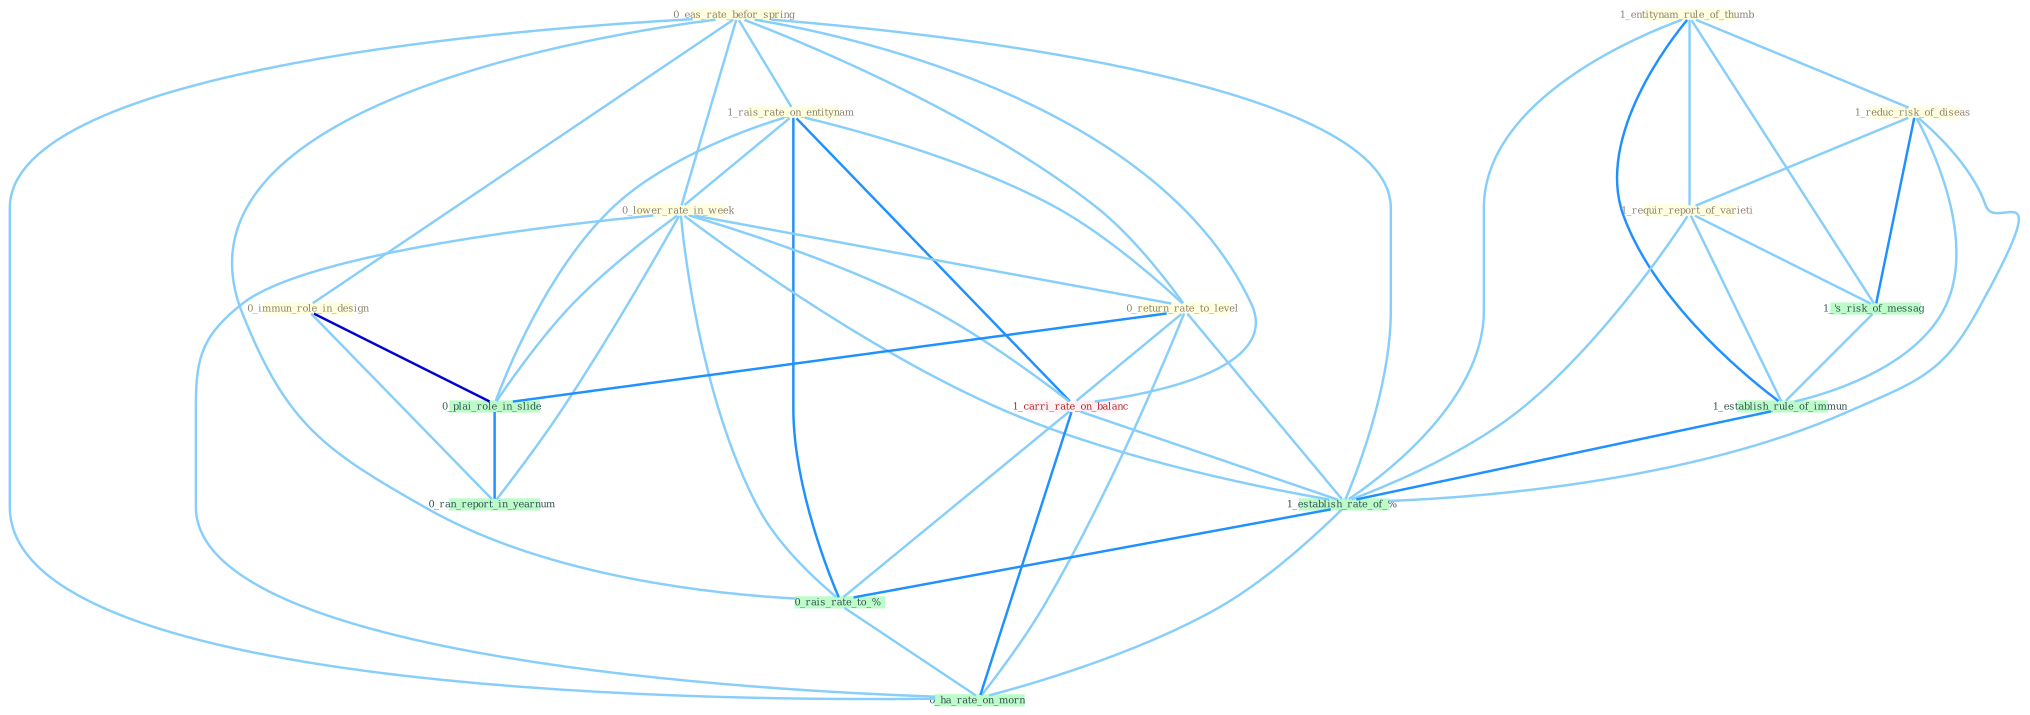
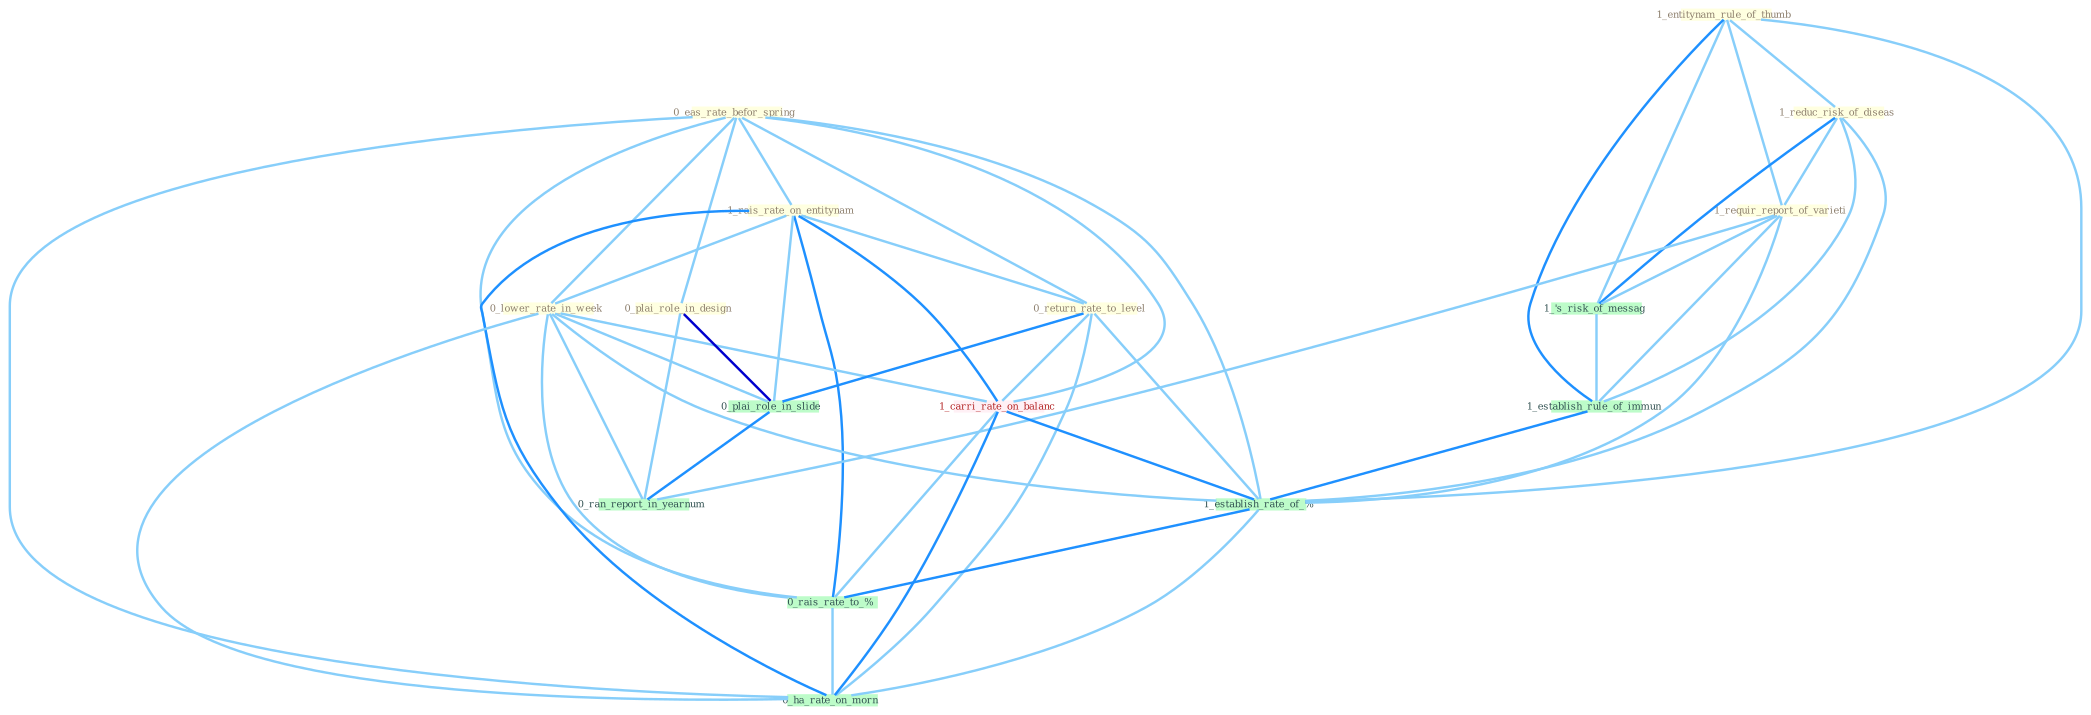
(897, 253) -> none
none -> (509, 275)
(309, 309) -> (681, 309)
none -> (1247, 365)
(1209, 456) -> (1130, 456)
